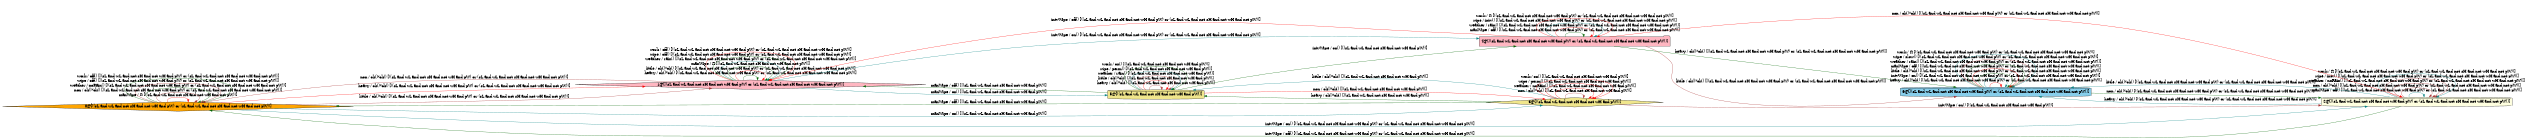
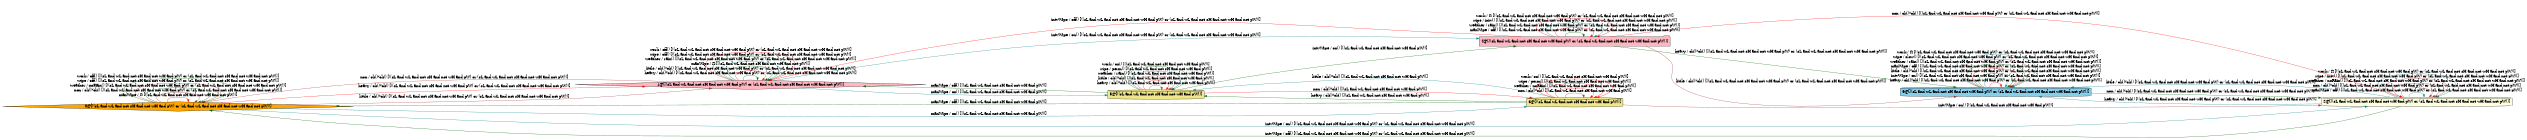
(1575, 102) -> (1575, 102)
